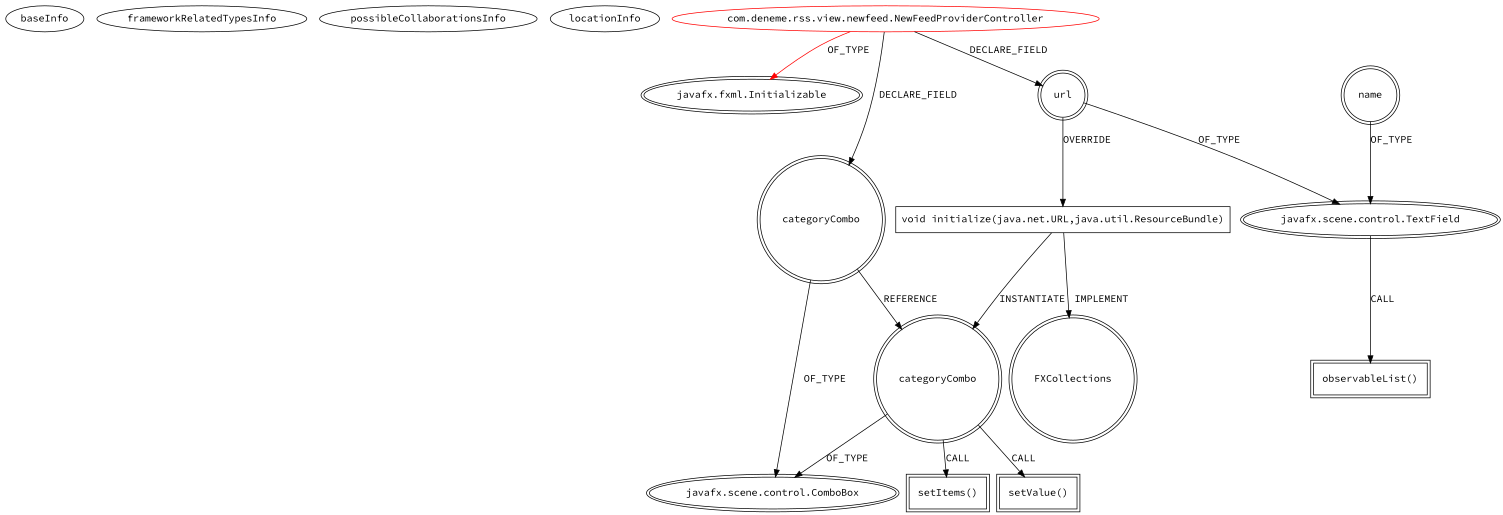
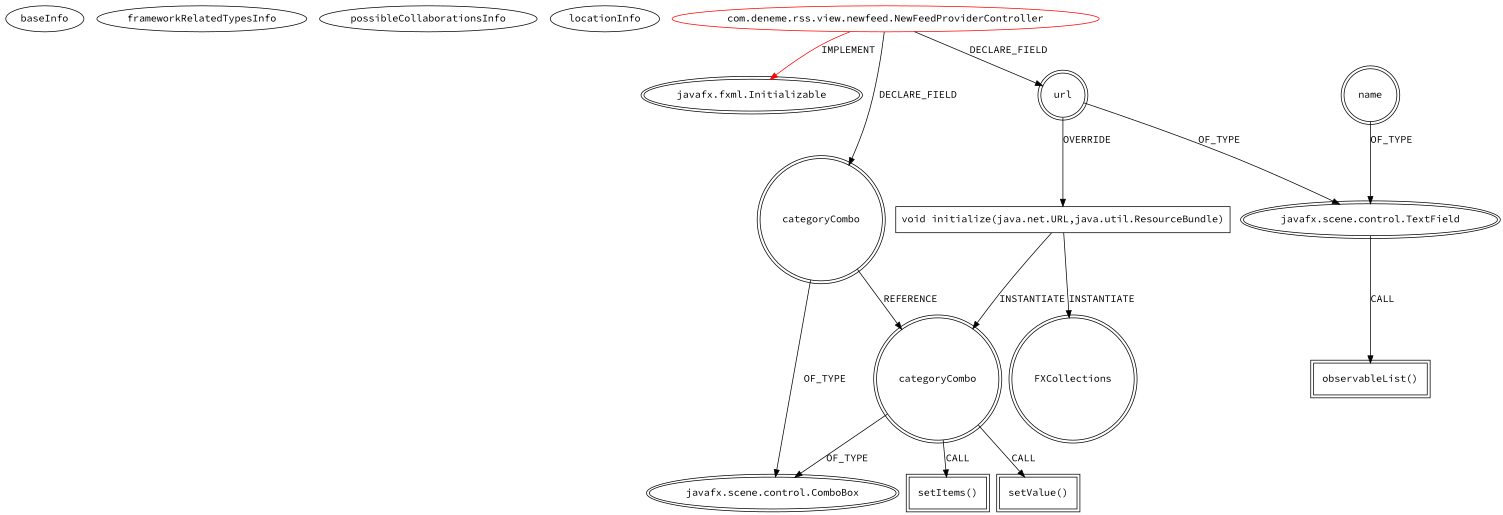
(848, 50) -> (848, 50)
(1102, 299) -> (1102, 299)
